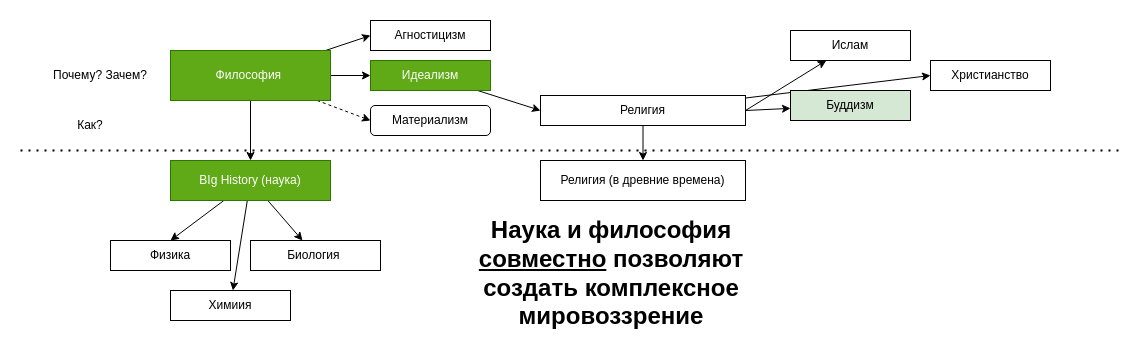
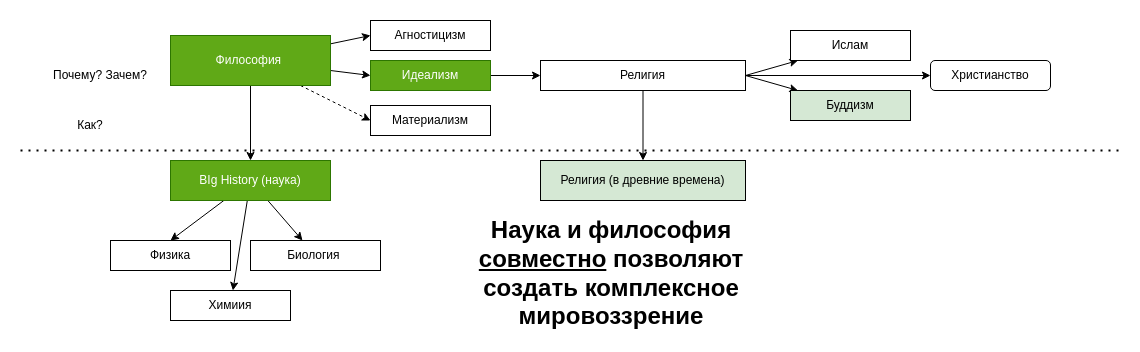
(251, 76) -> (251, 61)
(991, 76) -> (991, 76)
(643, 111) -> (643, 76)
(431, 121) -> (431, 121)
(643, 181) -> (643, 181)
